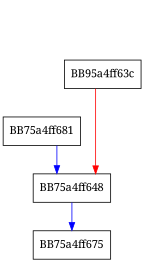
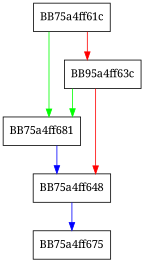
none -> (72, 17)
none -> (73, 99)
